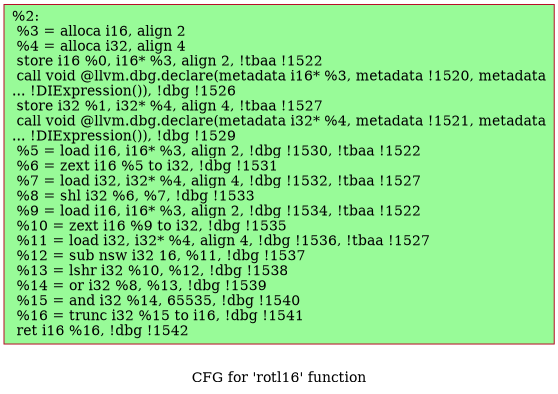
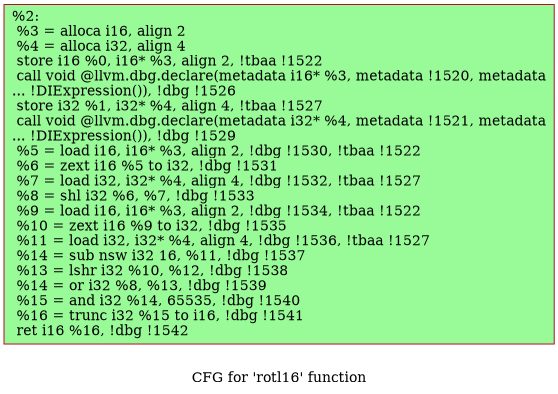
(159, 256) -> (159, 256)
